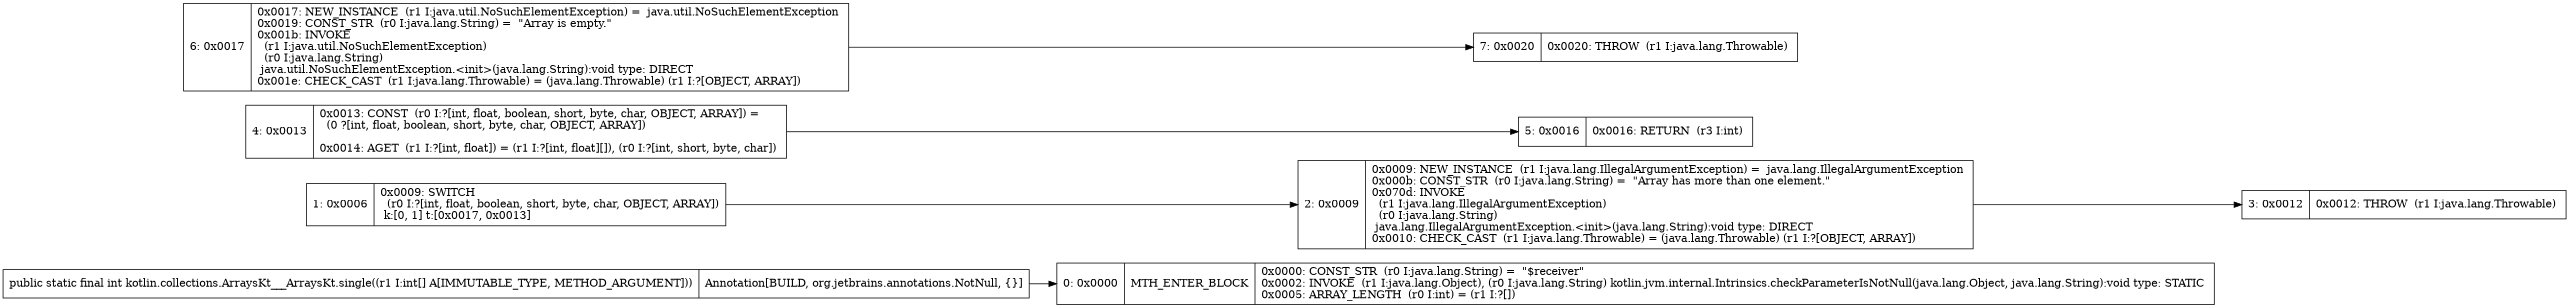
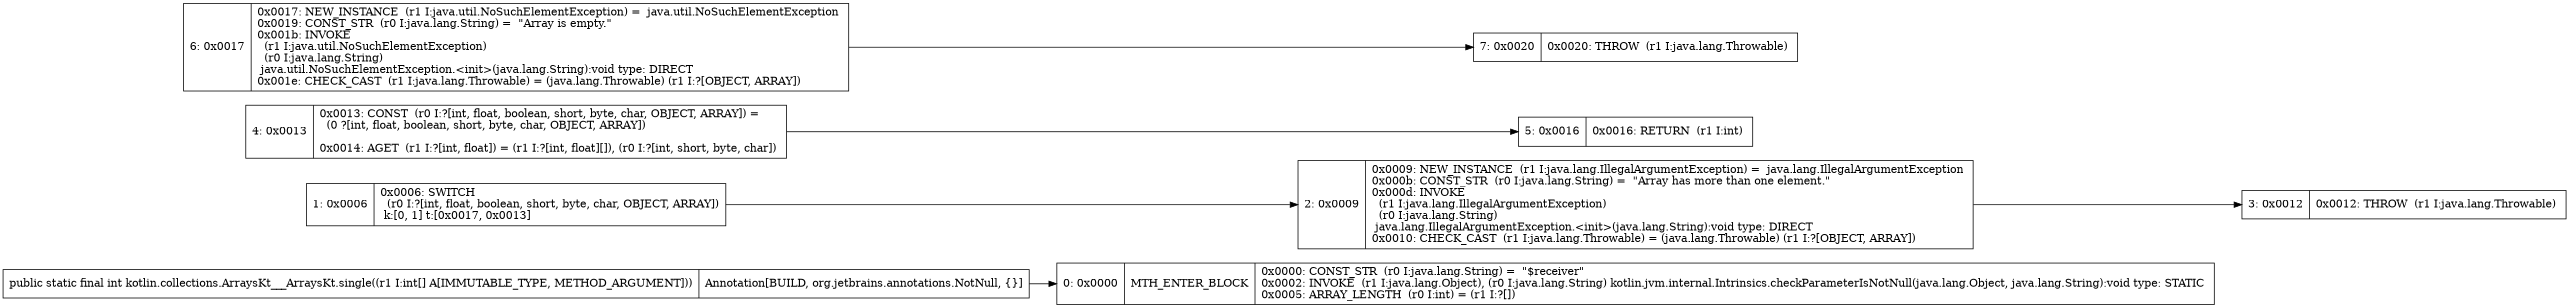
(1669, 131) -> (1669, 131)
(431, 193) -> (431, 193)
(1422, 193) -> (1422, 193)
